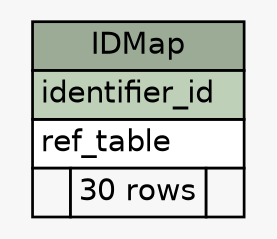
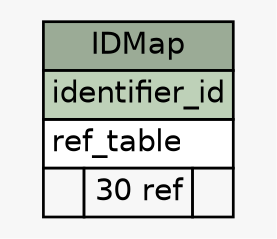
(138, 191) -> (140, 191)
